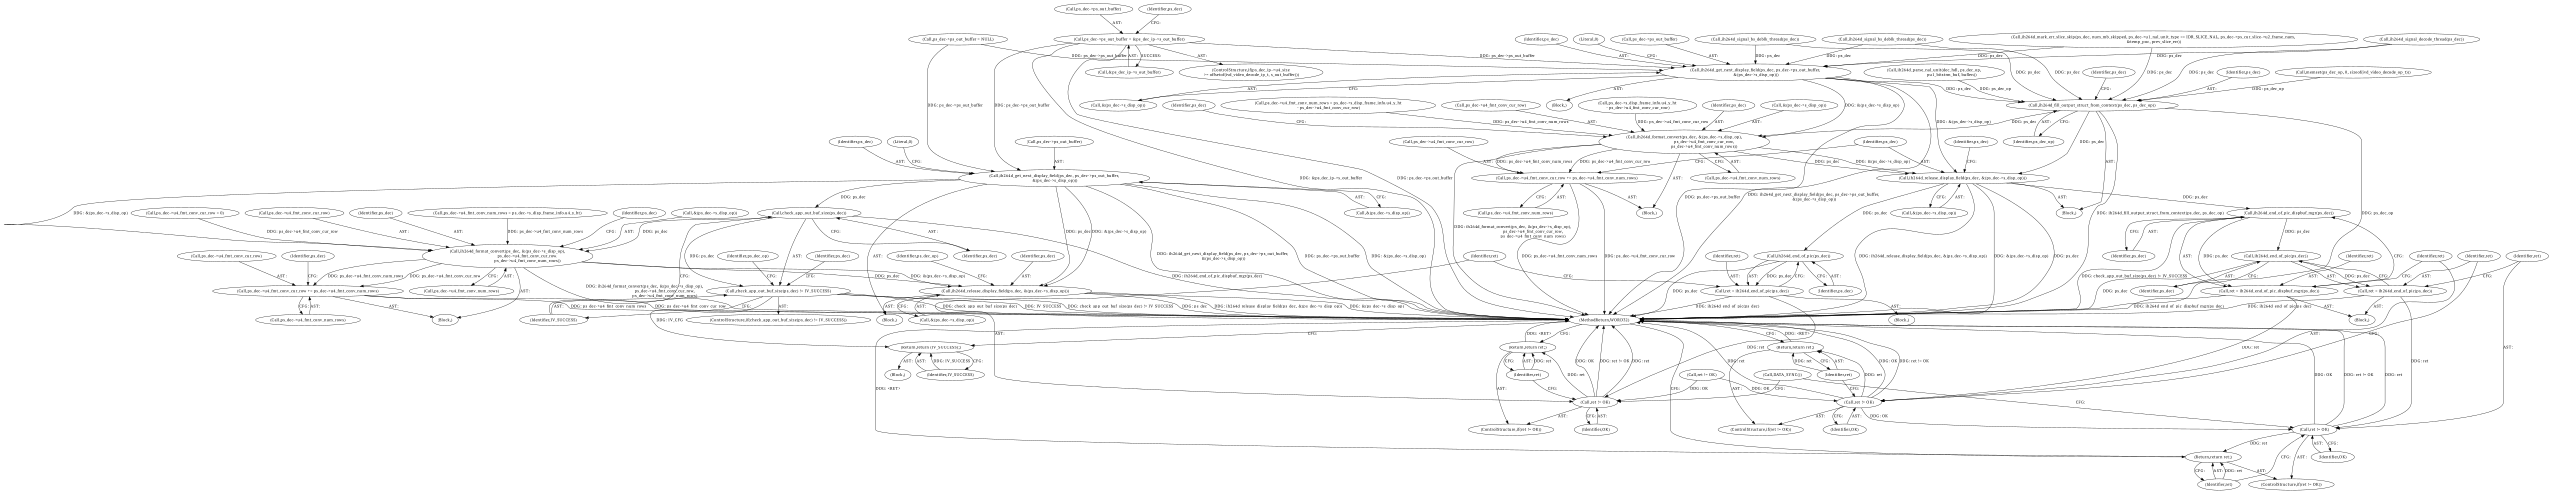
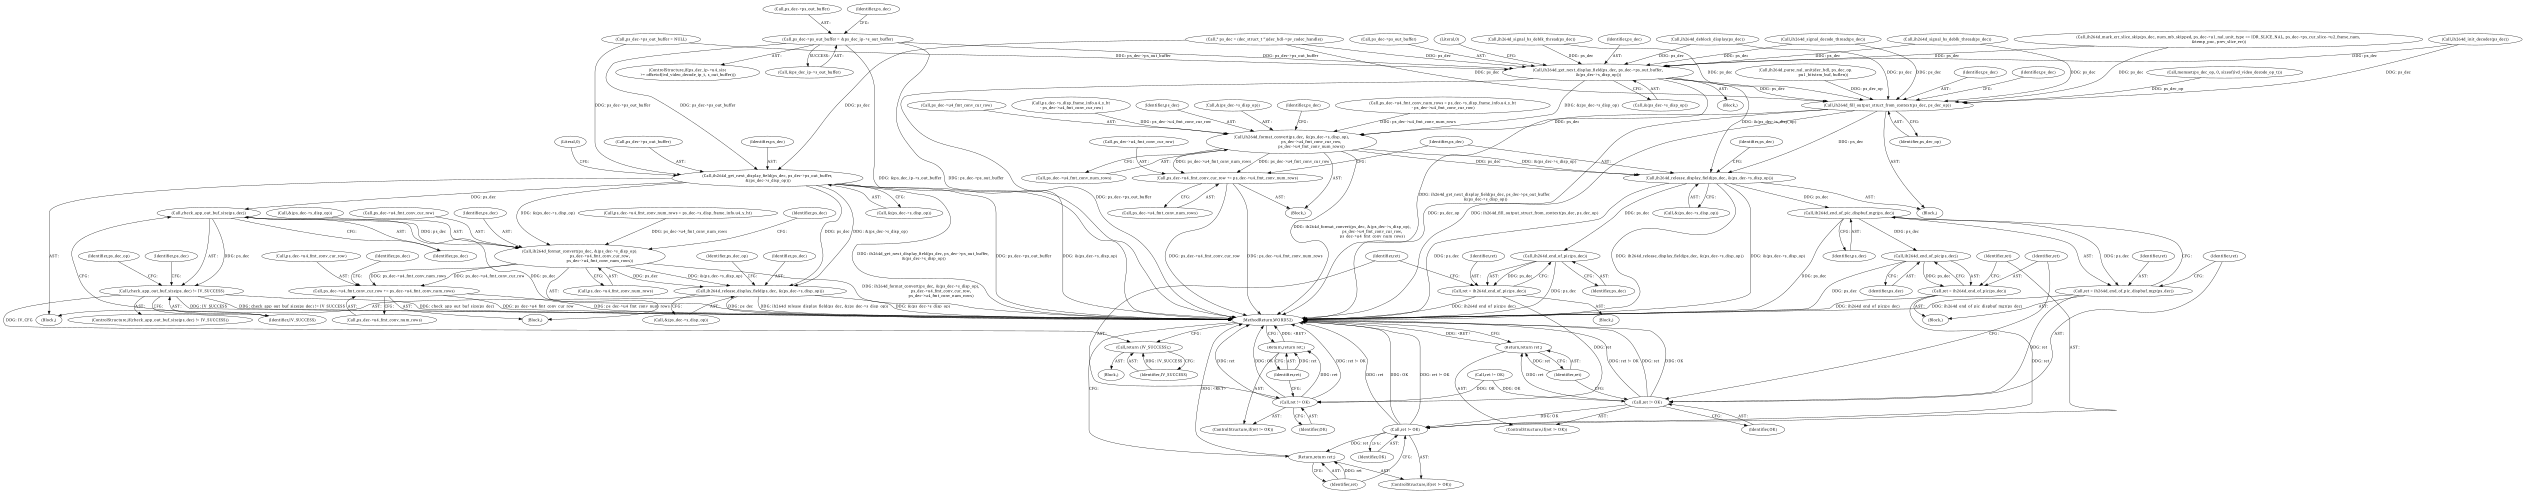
none -> (1265, 39)
none -> (1708, 39)
none -> (2475, 39)
(185, 213) -> none
(1217, 276) -> (543, 276)
(2135, 276) -> (1814, 276)
(931, 347) -> (1144, 347)
(1783, 375) -> none
